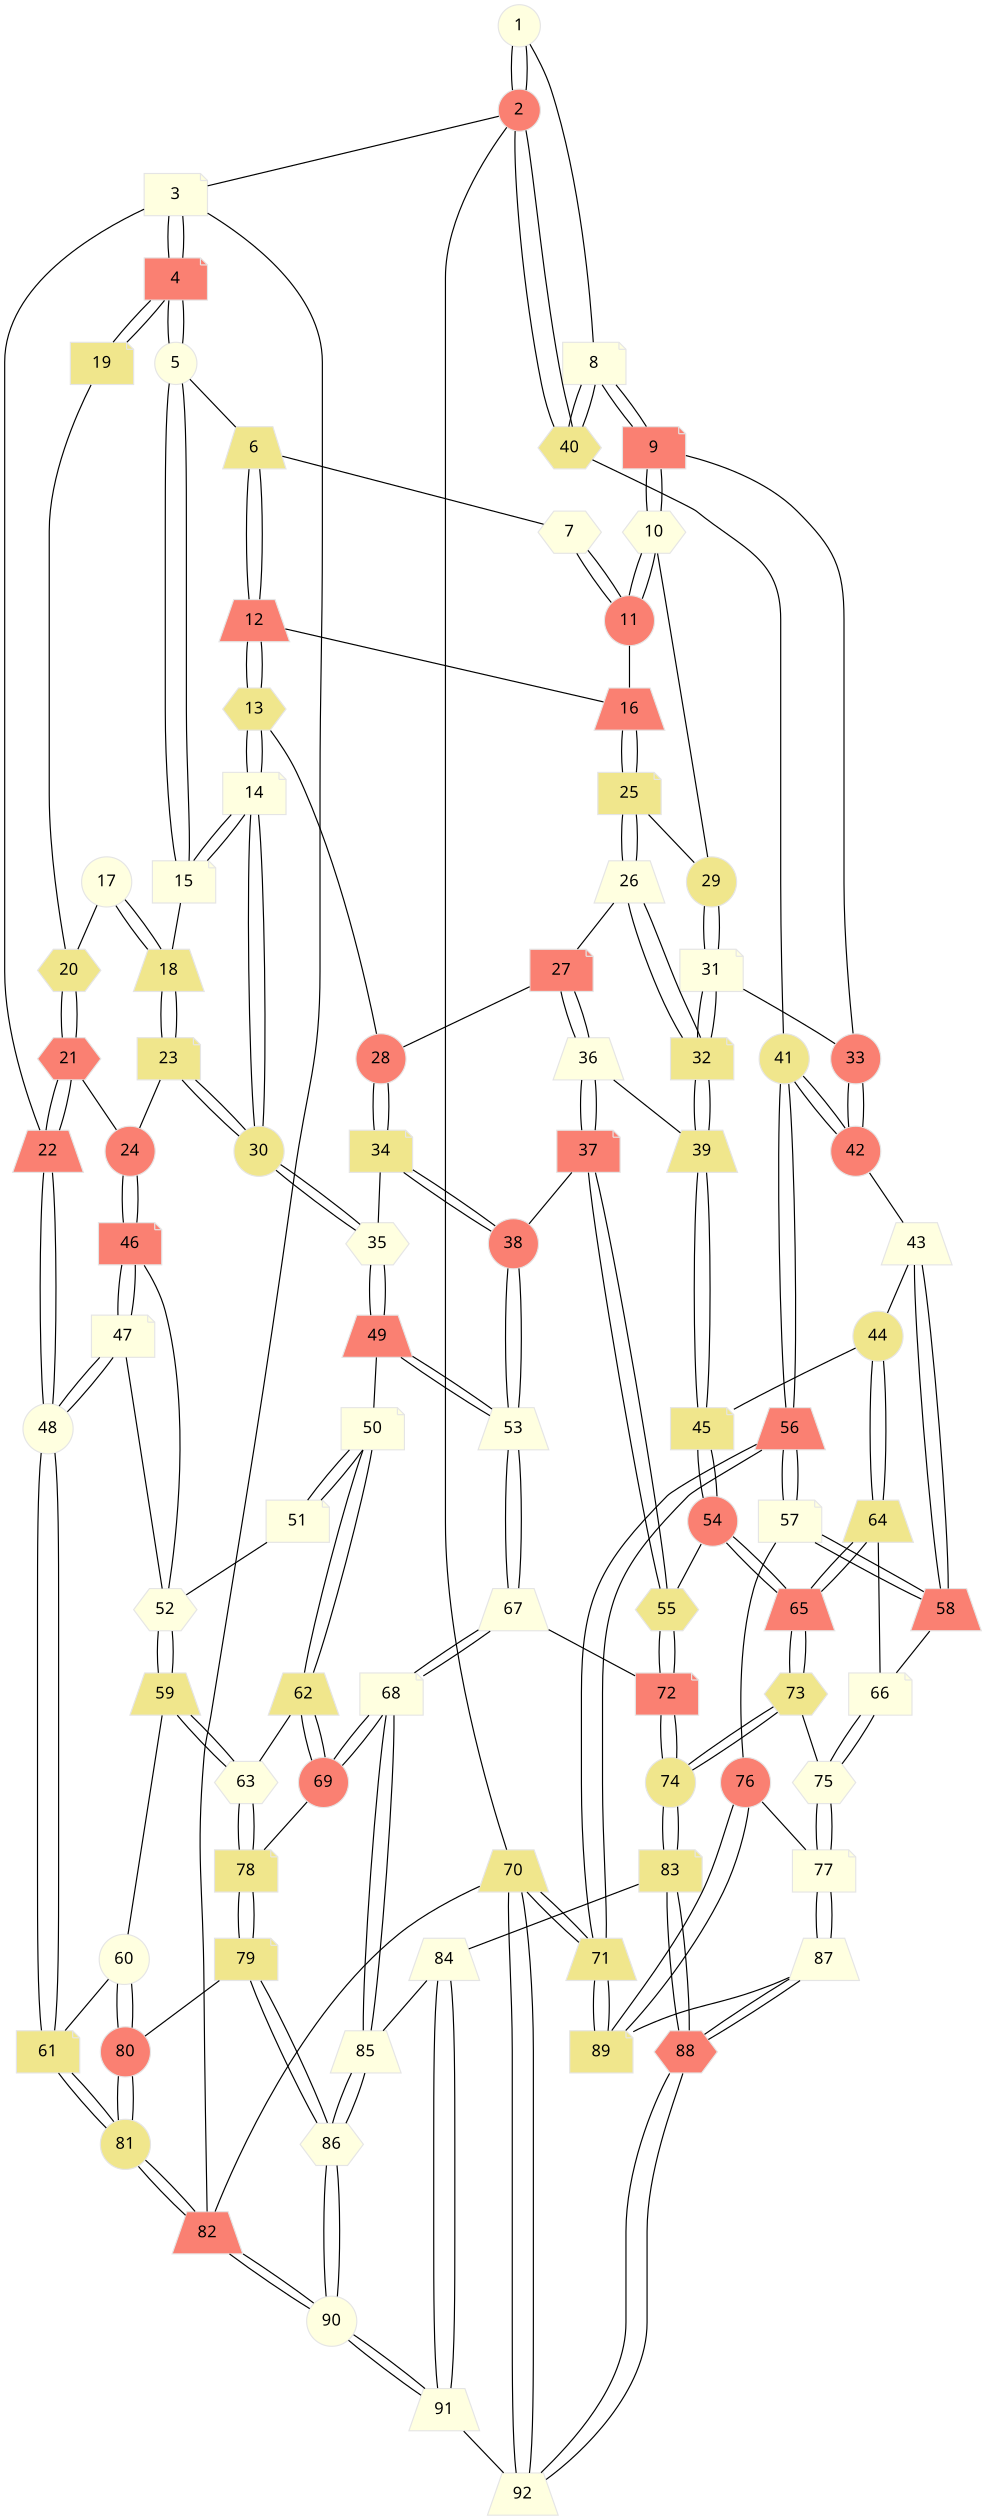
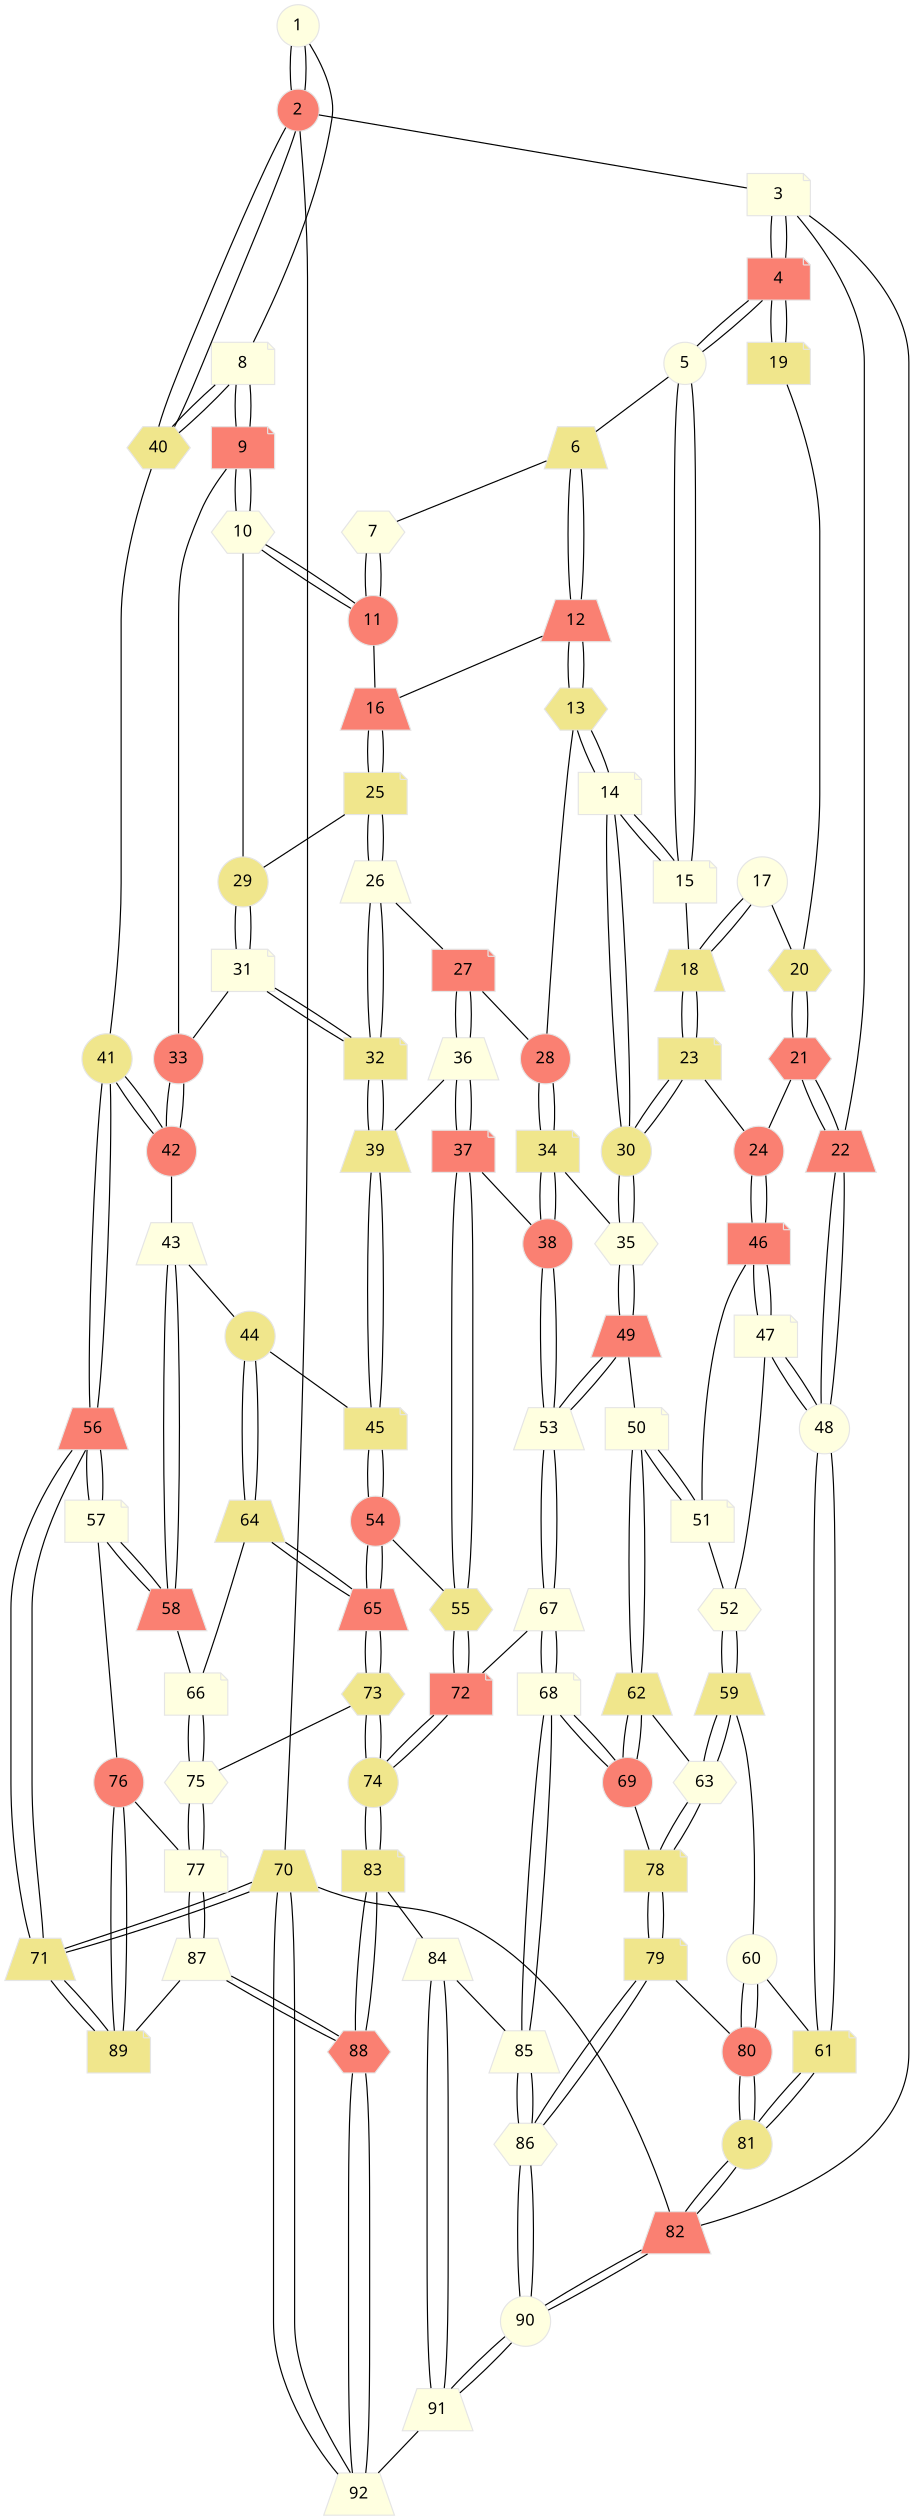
(180, 1424) -> (709, 1379)
